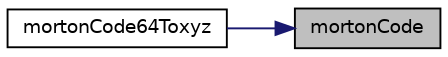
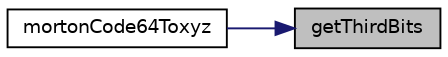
(368, 28) -> (368, 28)
